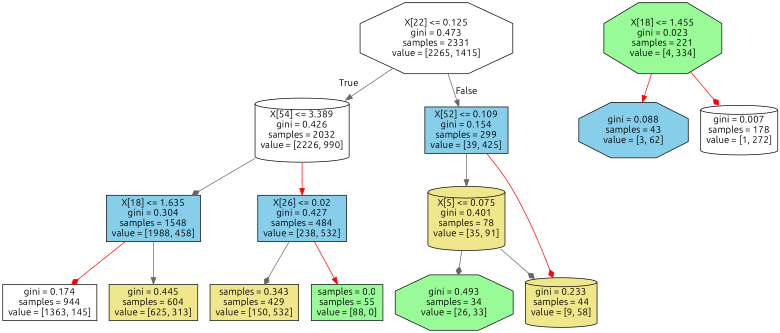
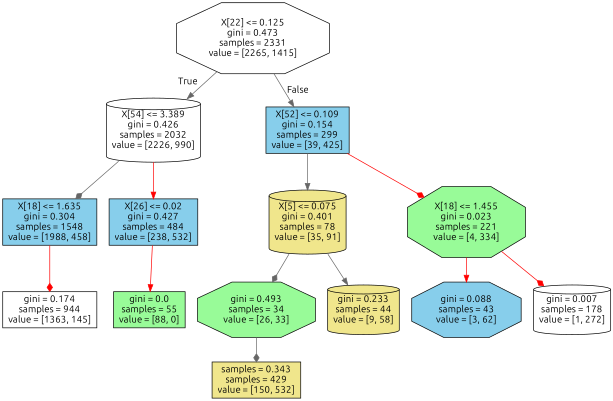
(523, 209) -> (382, 173)
(279, 259) -> (256, 346)
(514, 261) -> (336, 267)
(153, 303) -> none
(347, 303) -> (149, 310)
